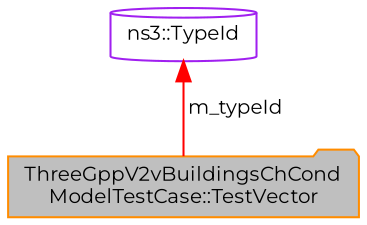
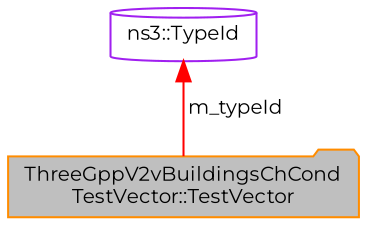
(184, 187) -> (184, 187)
